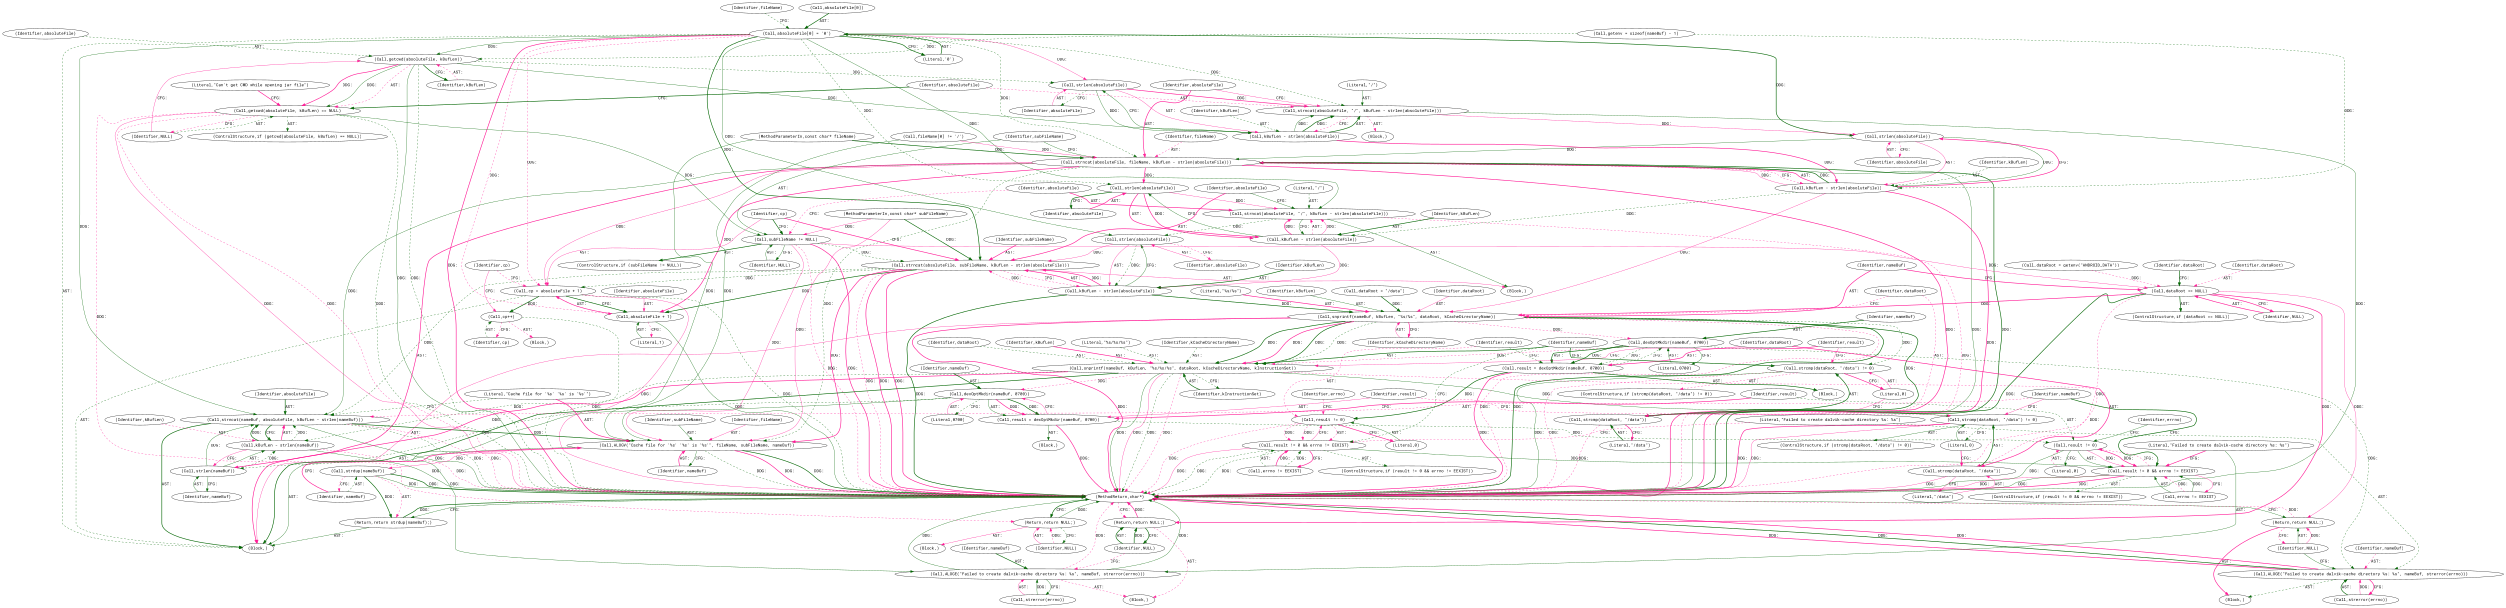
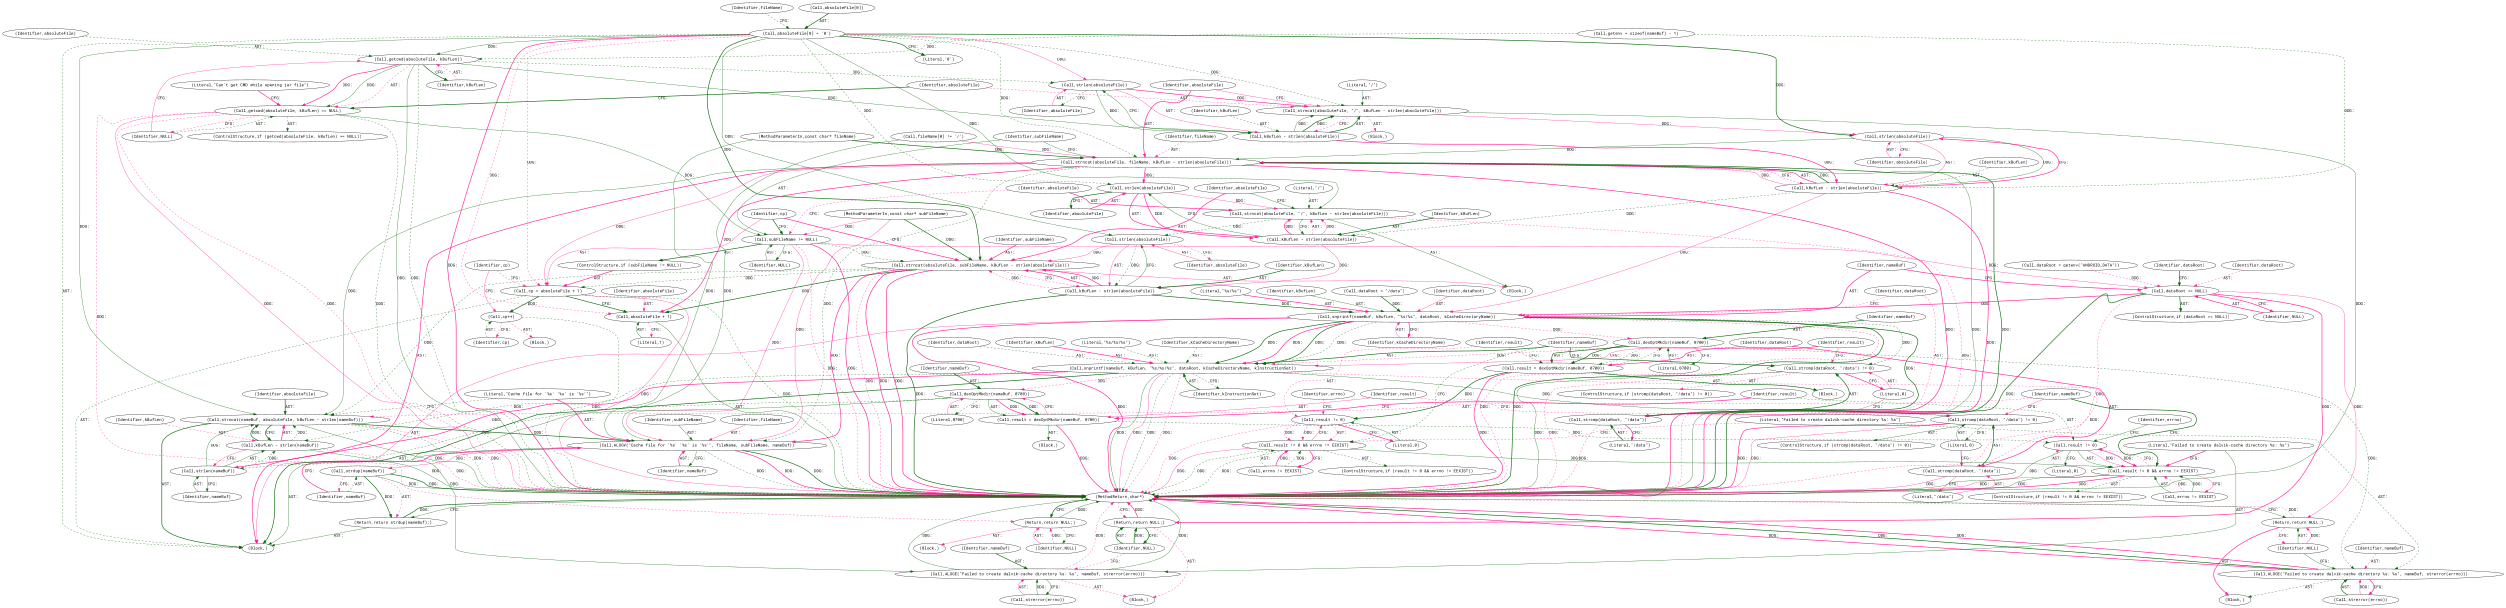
(899, 37) -> none
(585, 308) -> (590, 278)
(741, 407) -> (741, 407)
